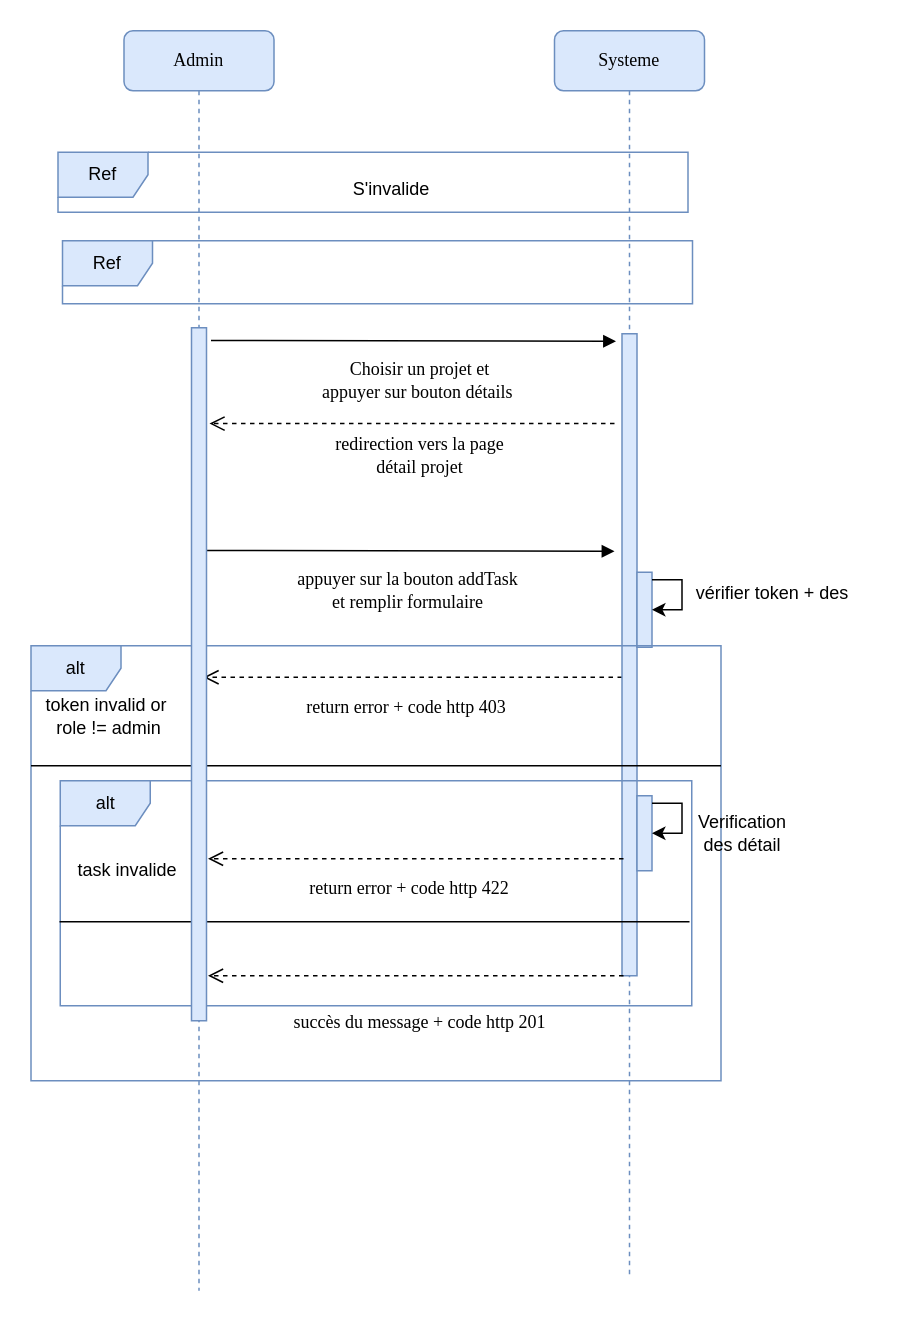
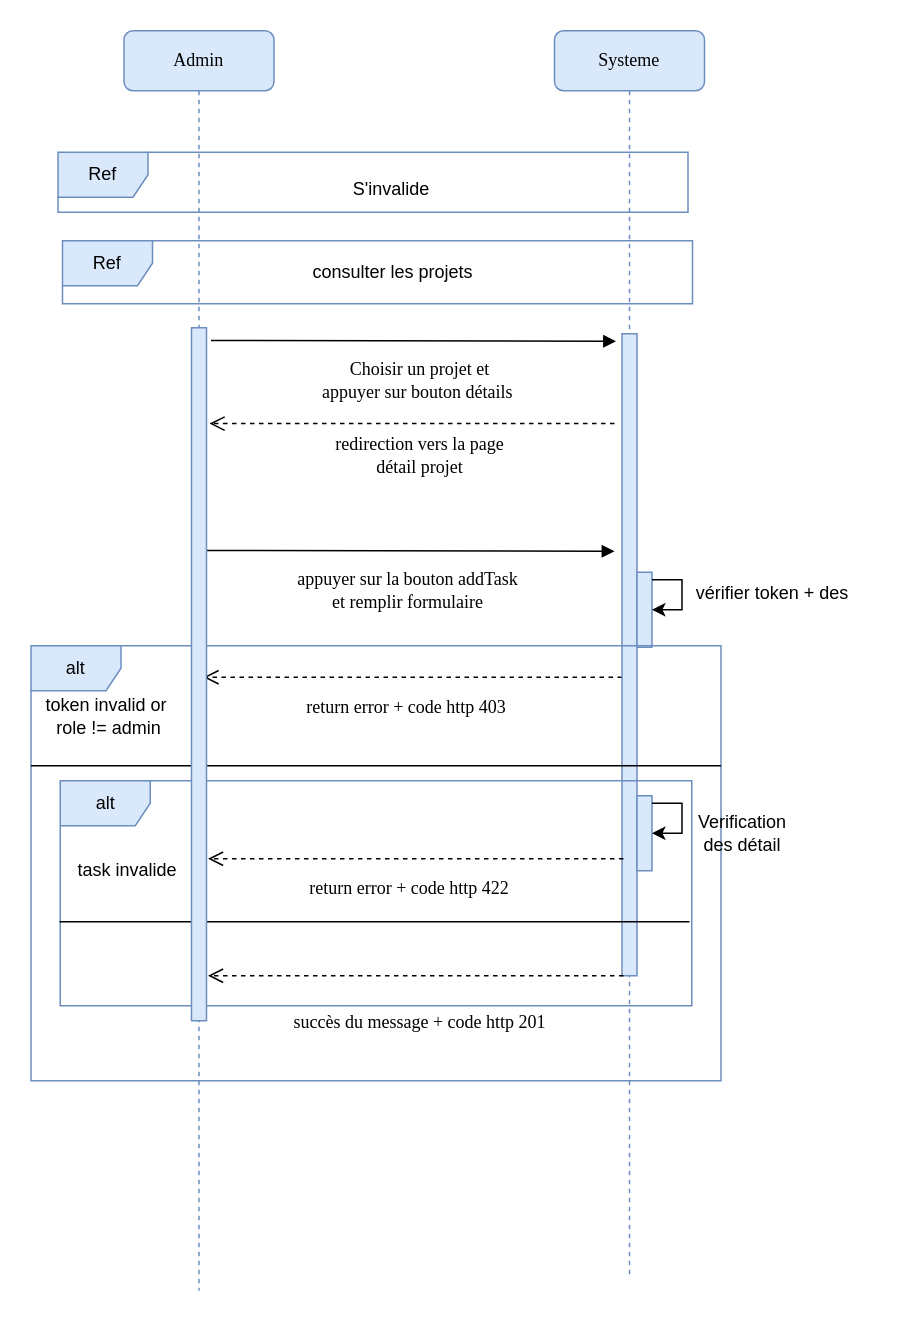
none -> (392, 272)
